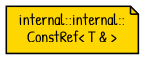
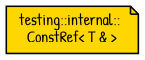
(72, 30) -> (72, 30)
